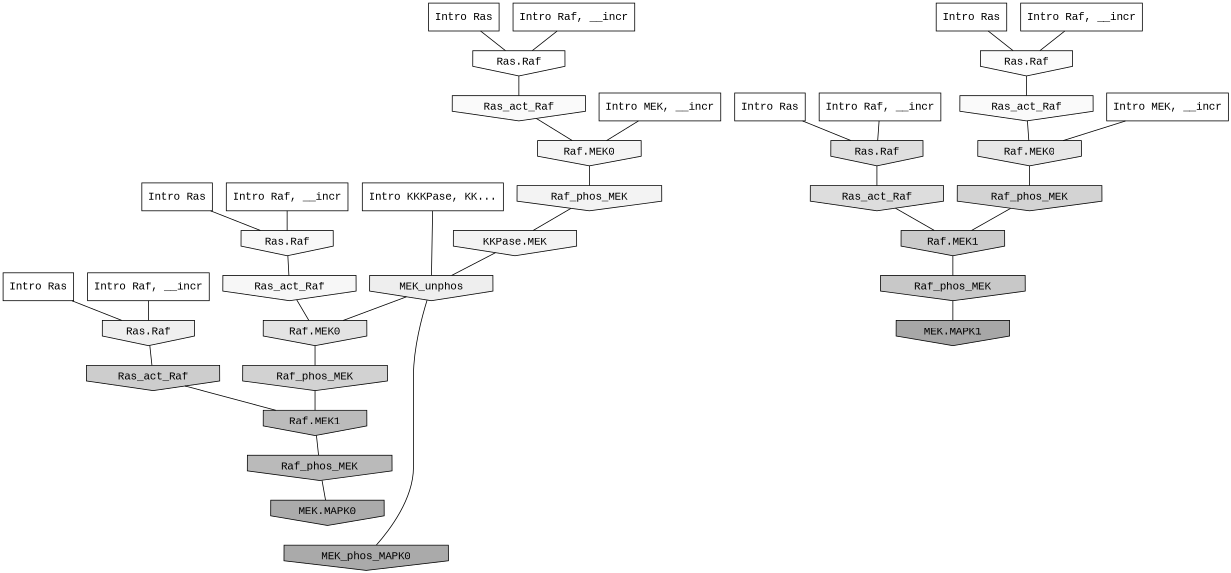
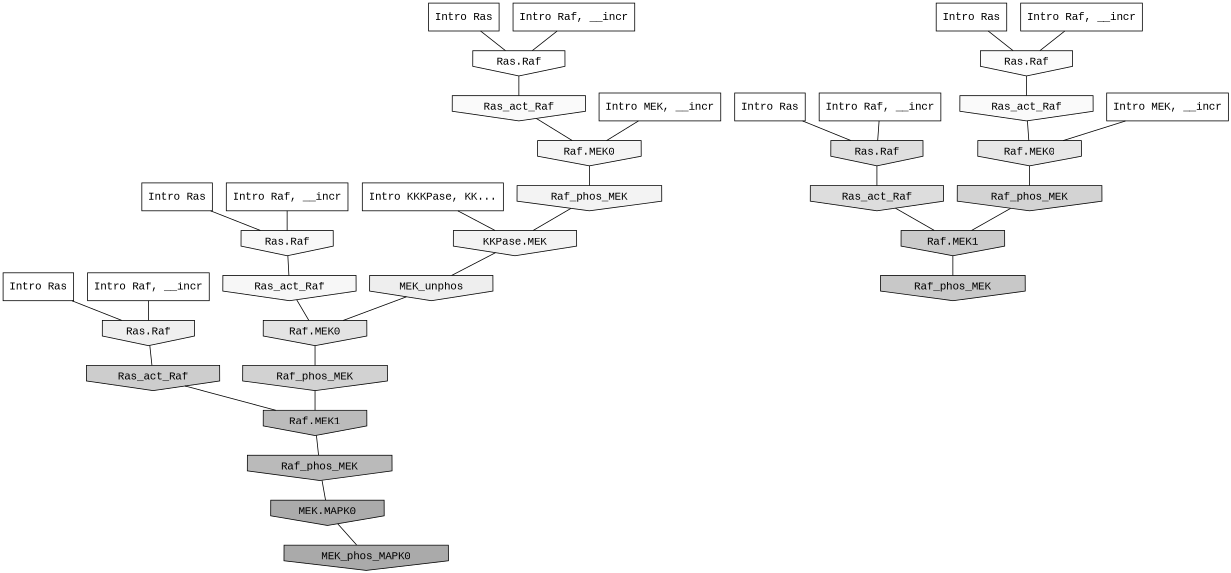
(432, 243) -> (476, 221)
(953, 332) -> none
(413, 427) -> (347, 534)
